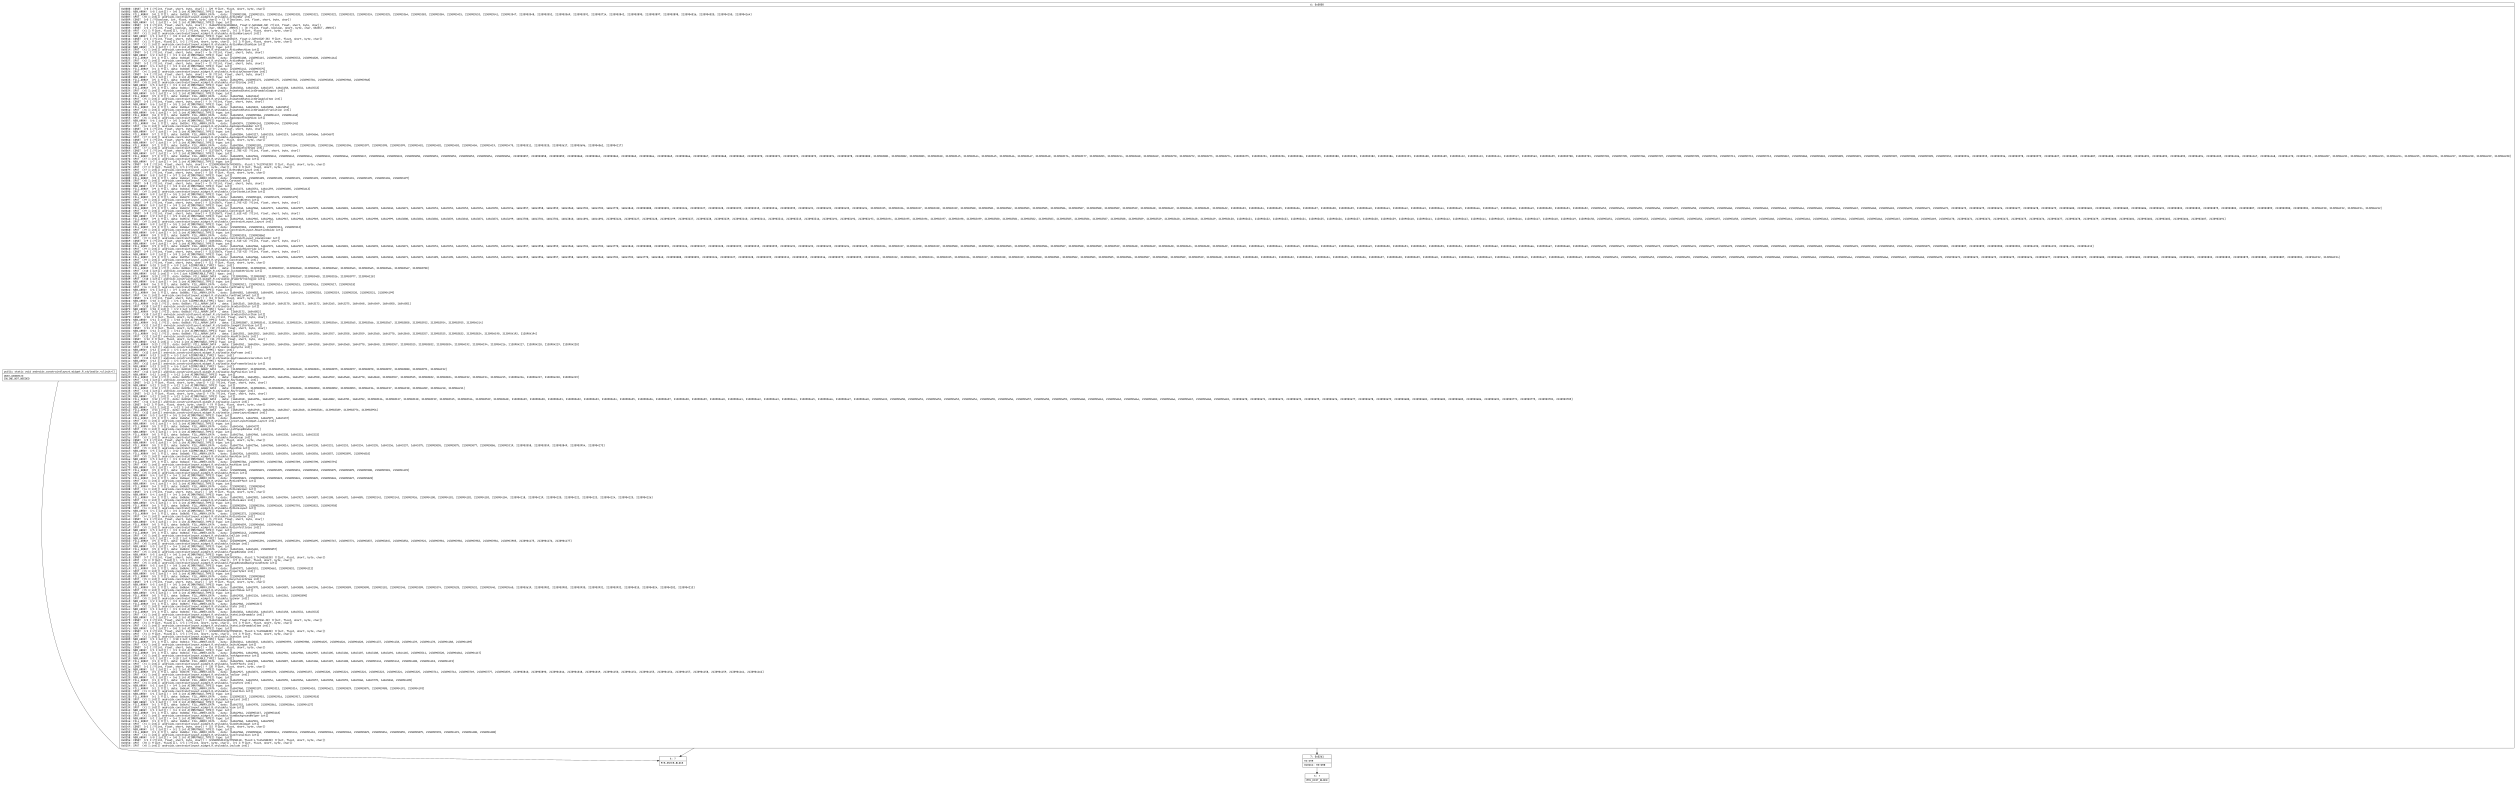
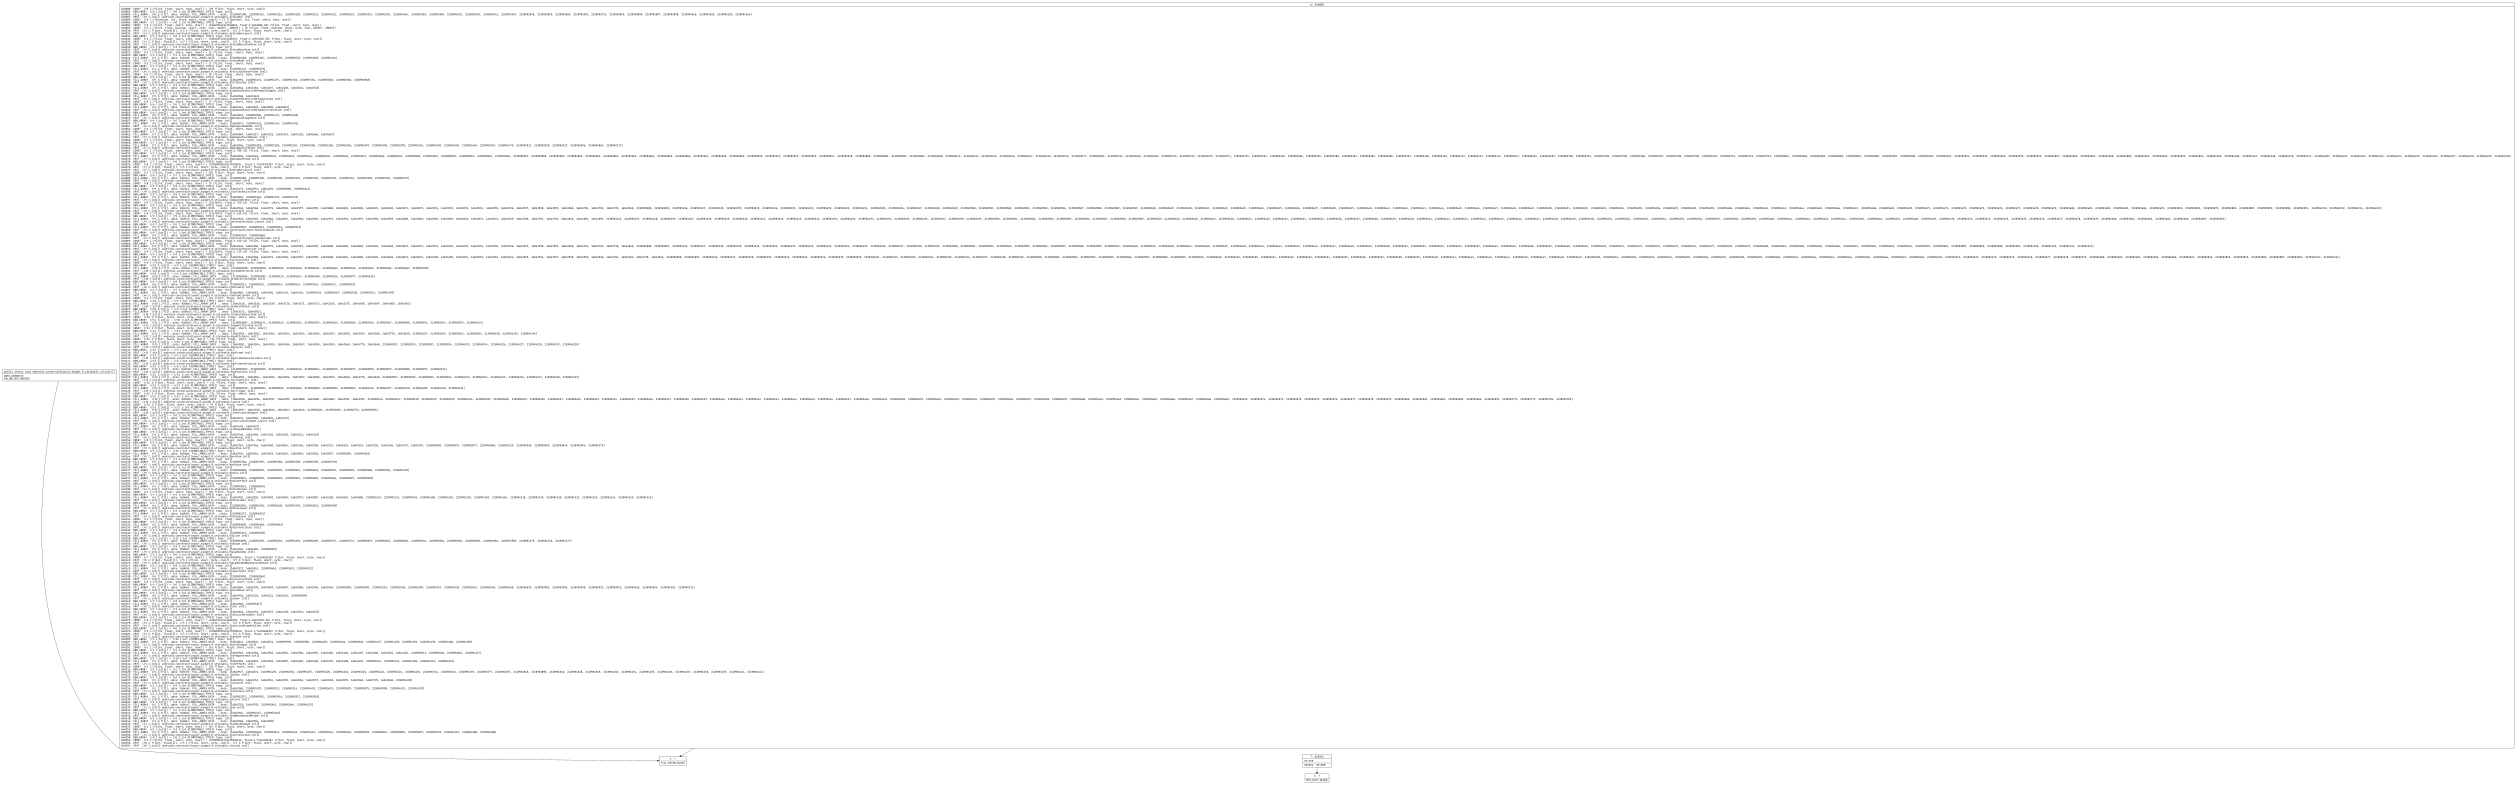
(1317, 750) -> none
(672, 763) -> (673, 763)
